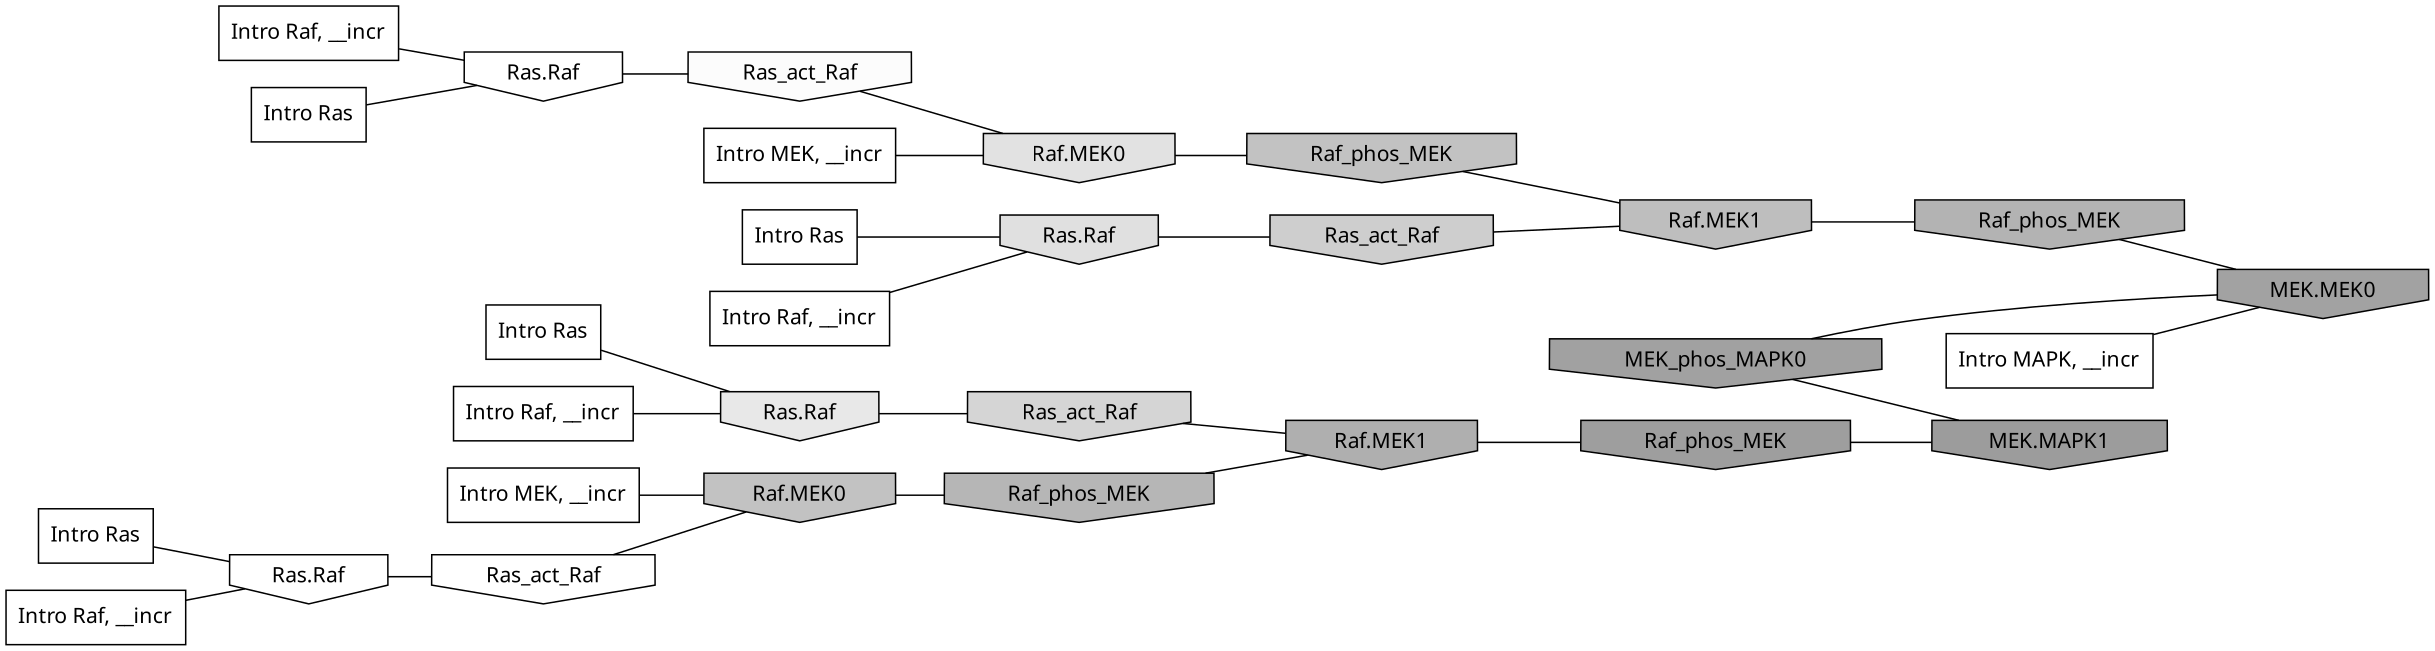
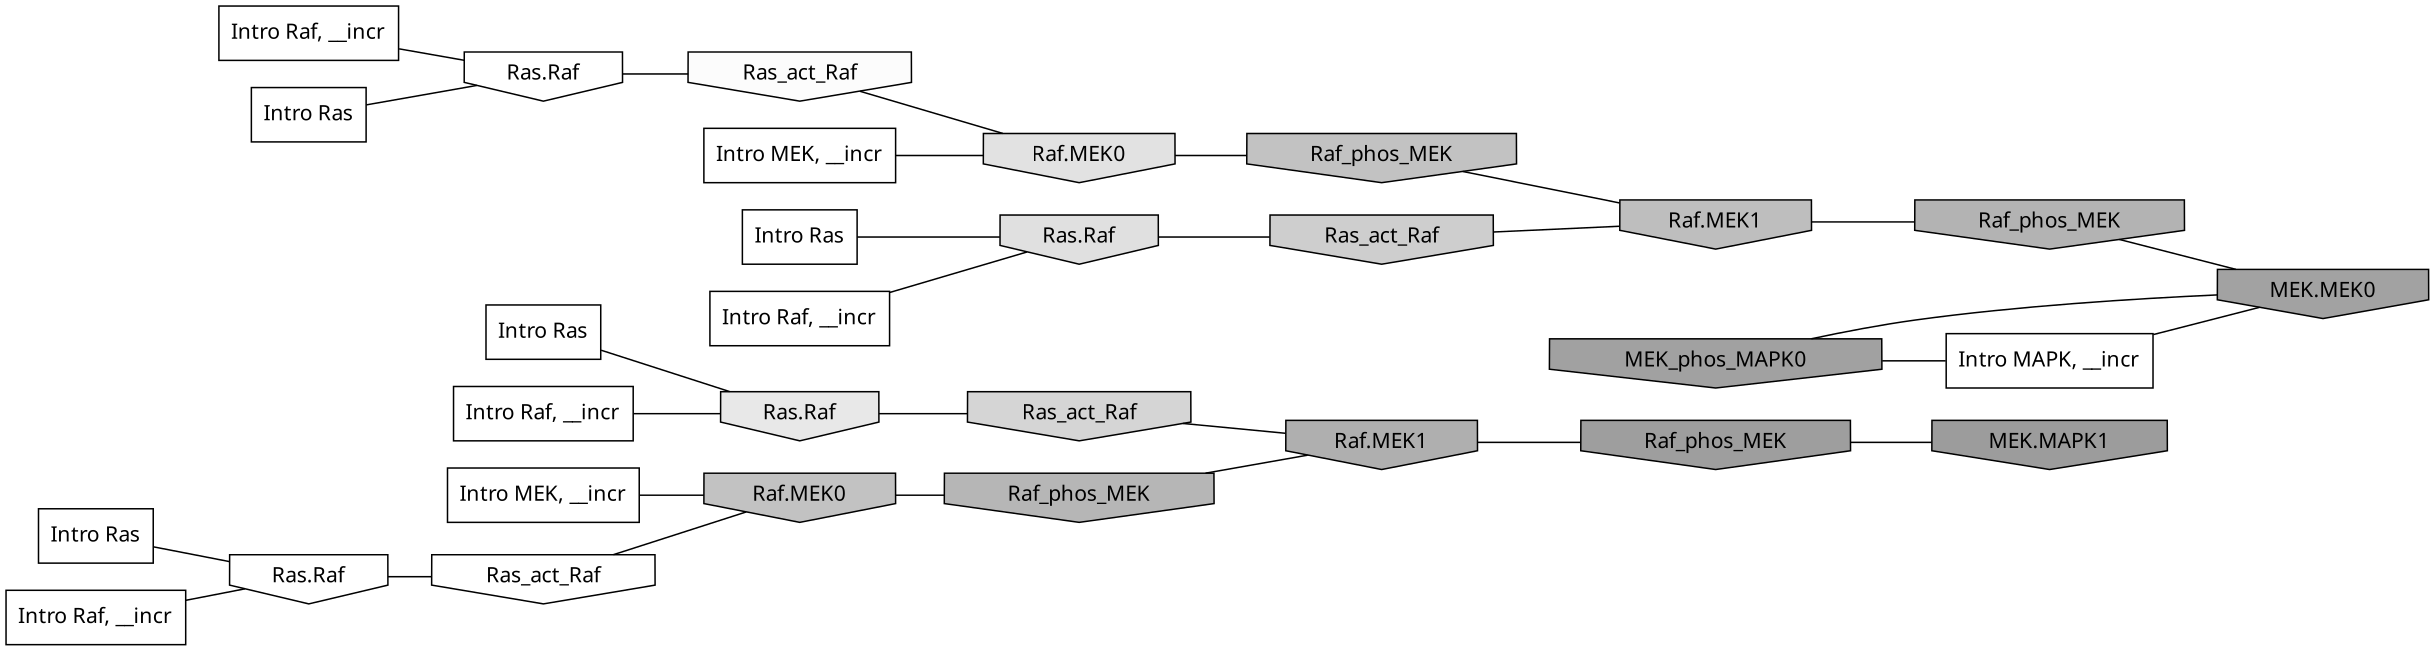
(1876, 400) -> (1914, 361)
